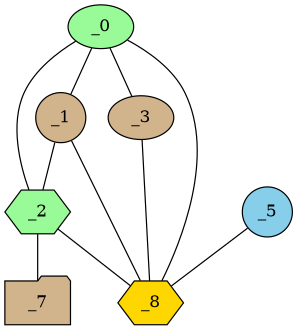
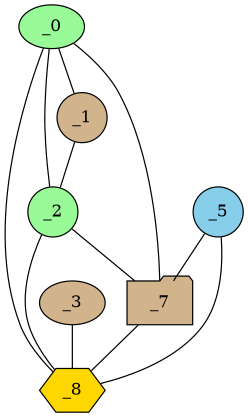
(121, 72) -> (142, 151)
(106, 211) -> (115, 348)
(38, 212) -> (53, 212)
none -> (189, 257)
